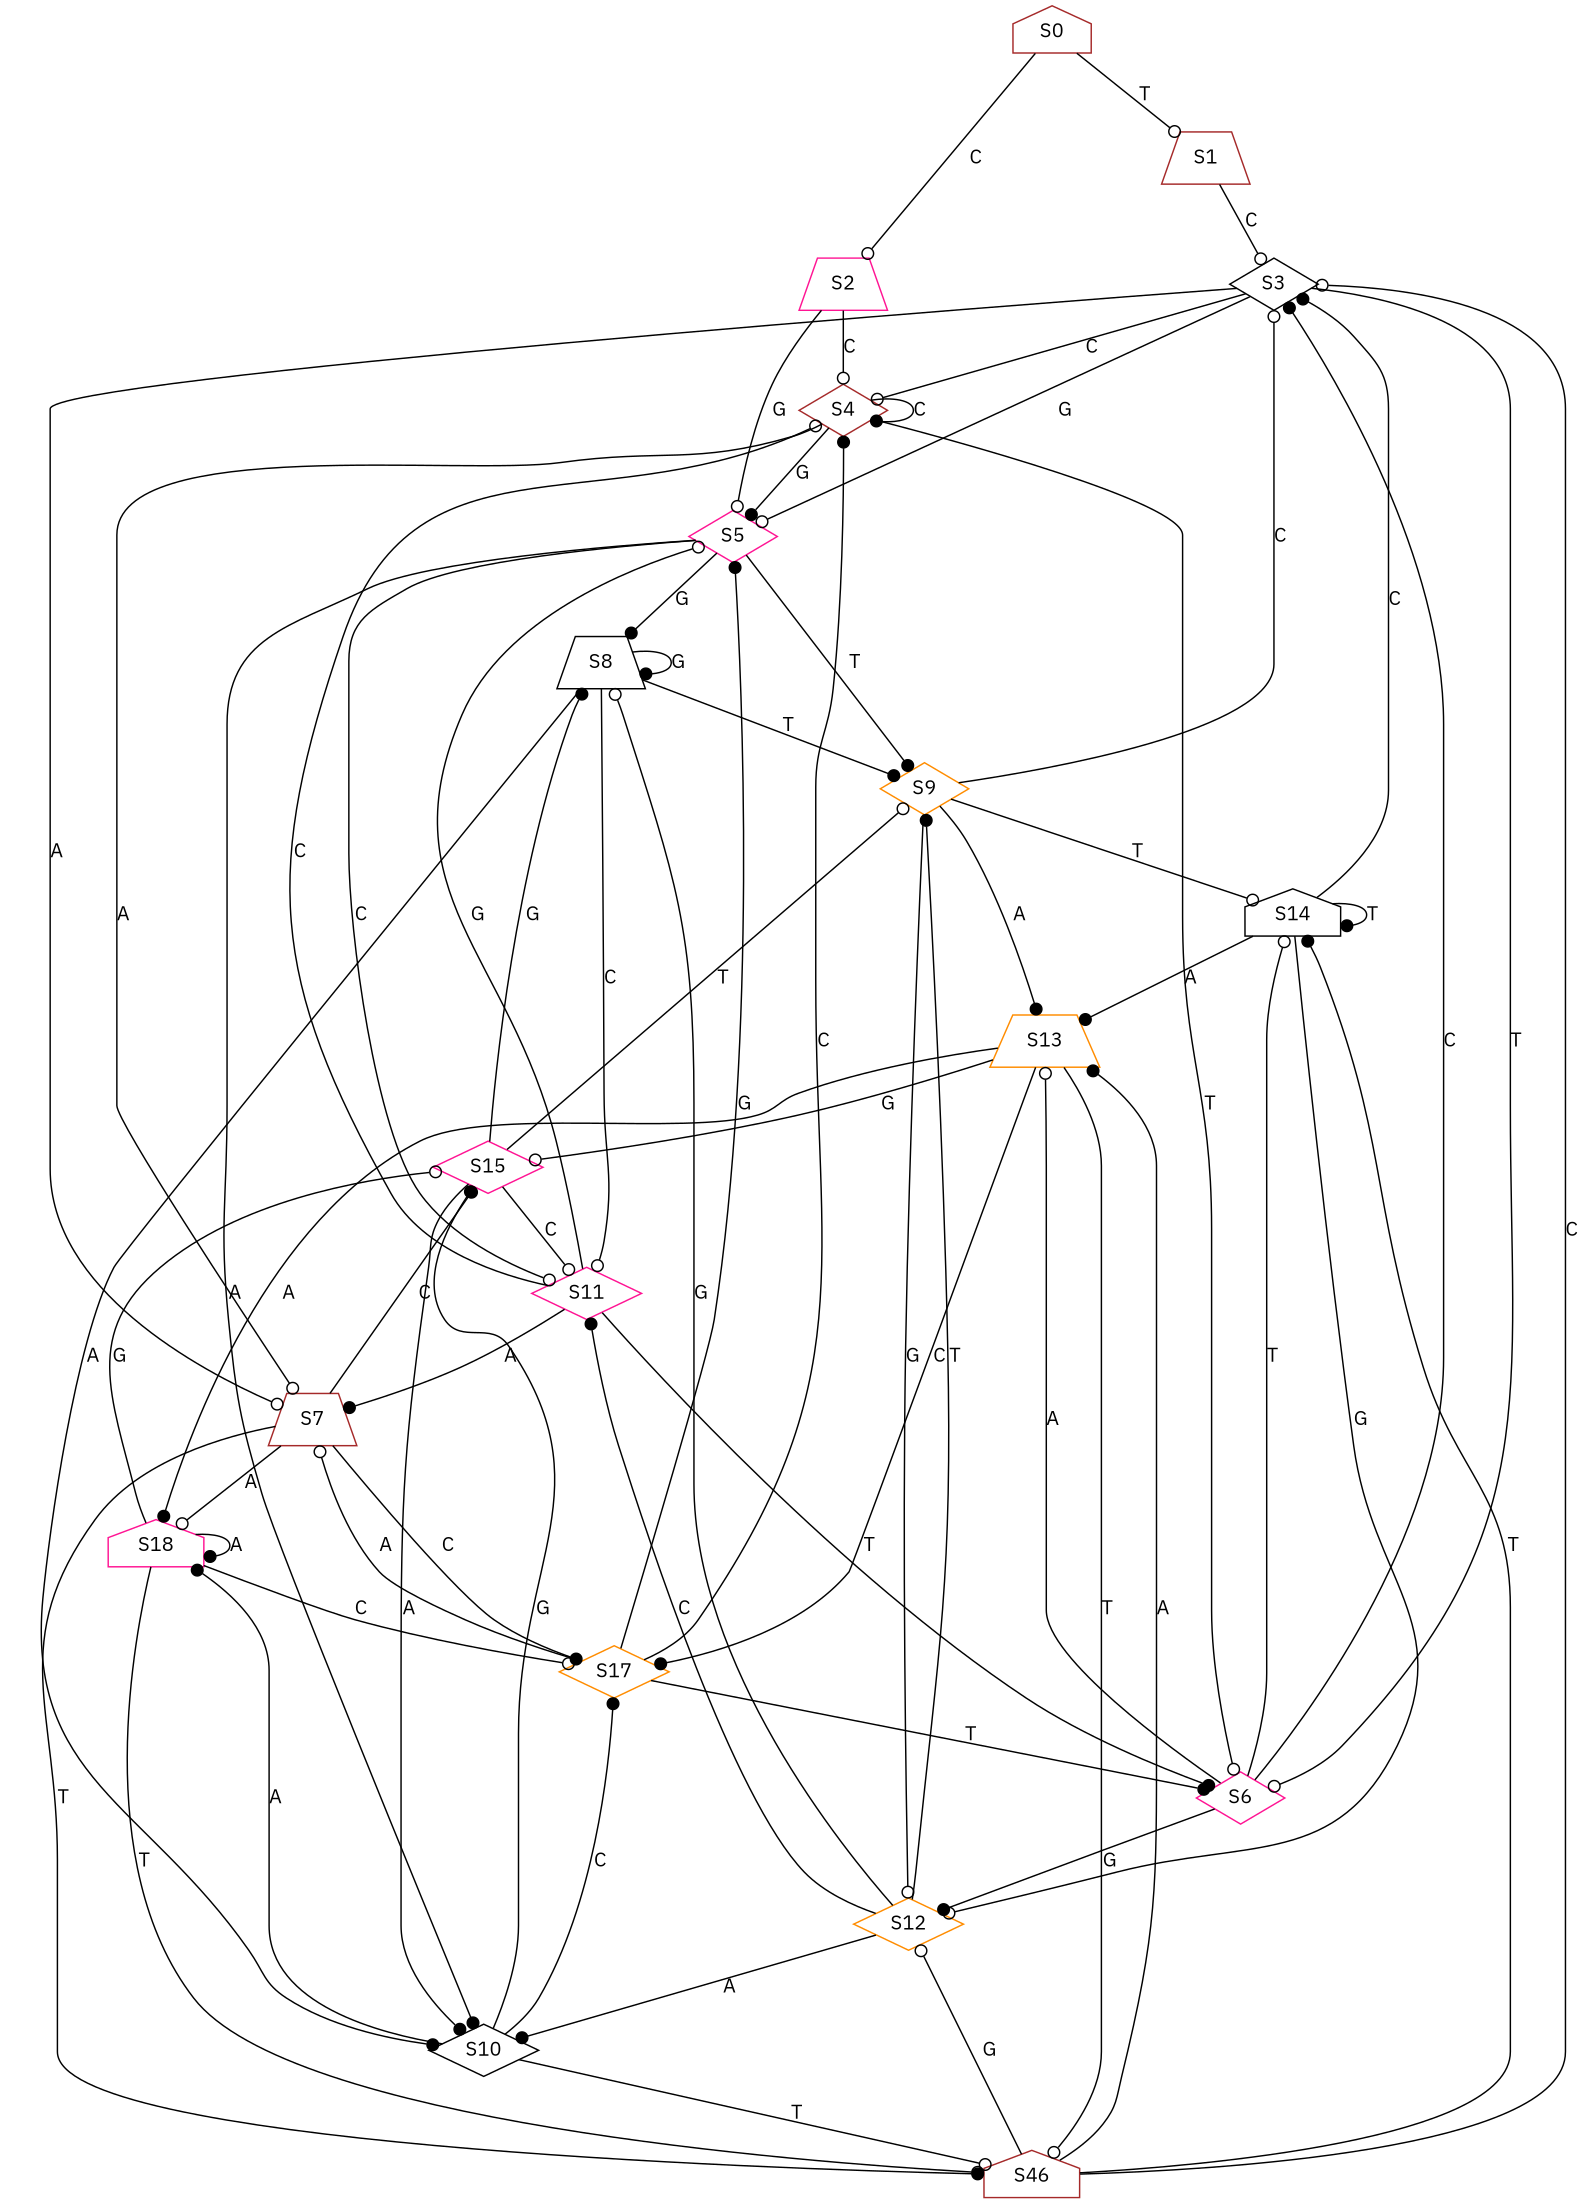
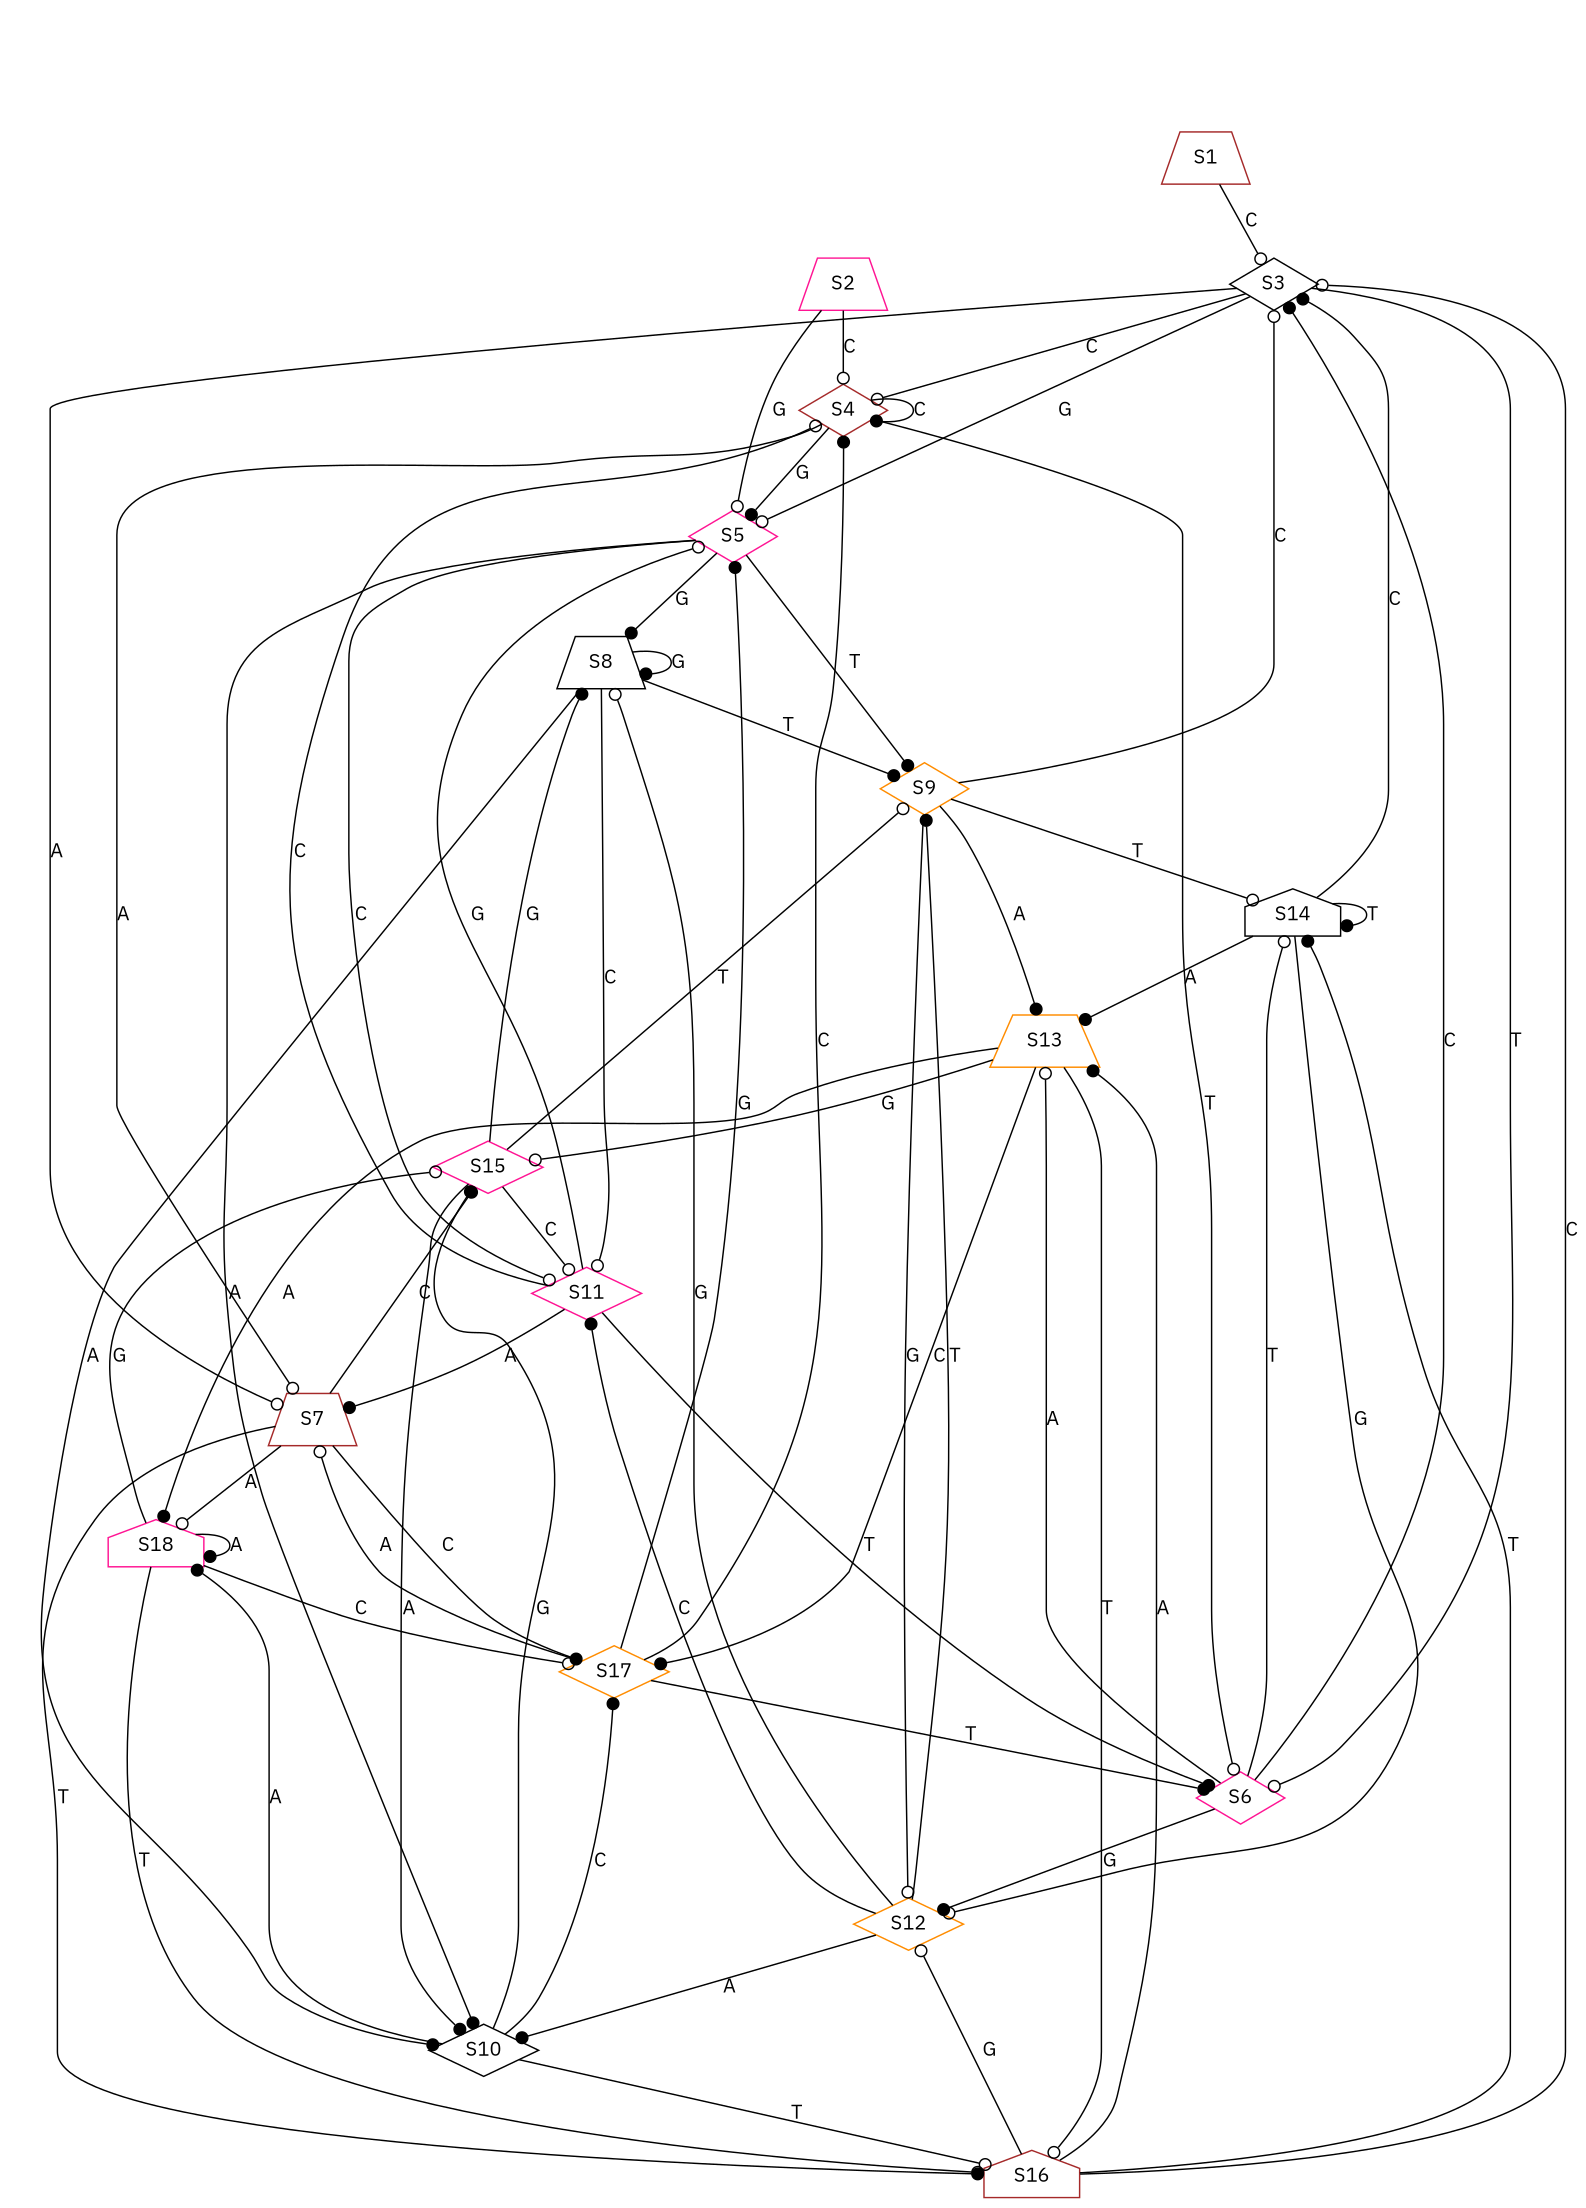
(1052, 32) -> none
(1032, 2176) -> (1032, 2176)
